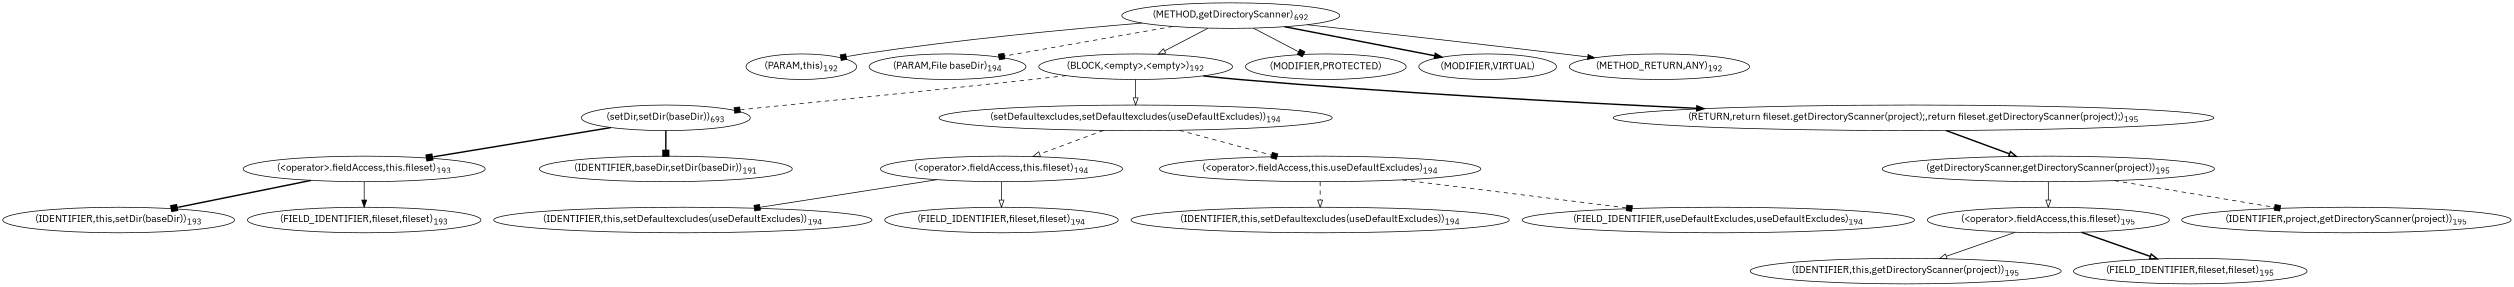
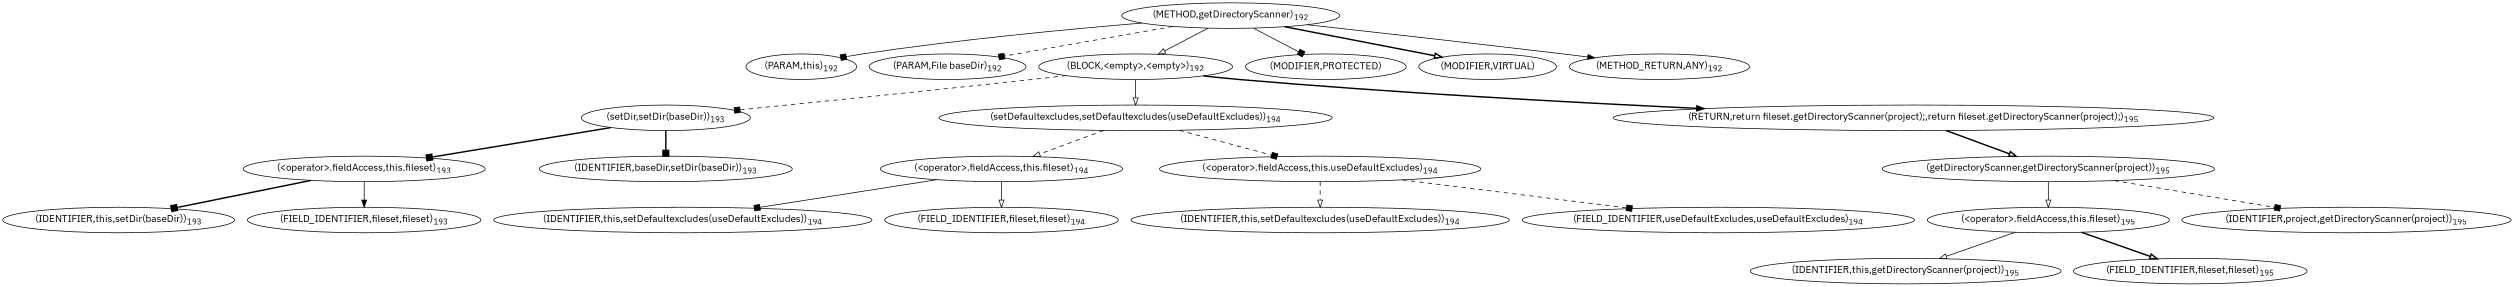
(1301, 15) -> (1301, 15)
(1360, 41) -> (1360, 41)
(995, 66) -> (995, 66)
(718, 117) -> (718, 117)
(750, 168) -> (750, 168)
